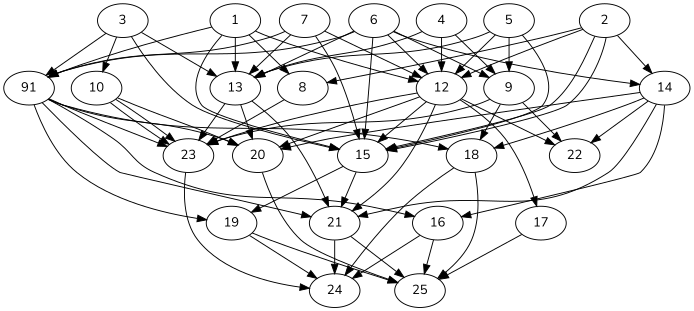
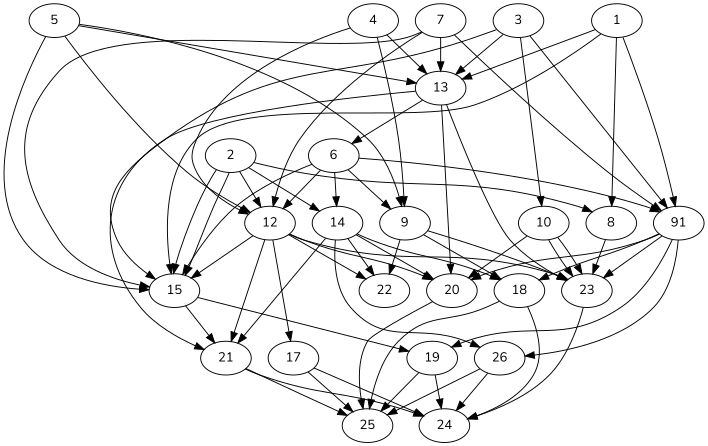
(302, 56) -> (388, 121)
(347, 62) -> none
(160, 182) -> none
(438, 223) -> (500, 358)
none -> (367, 391)
